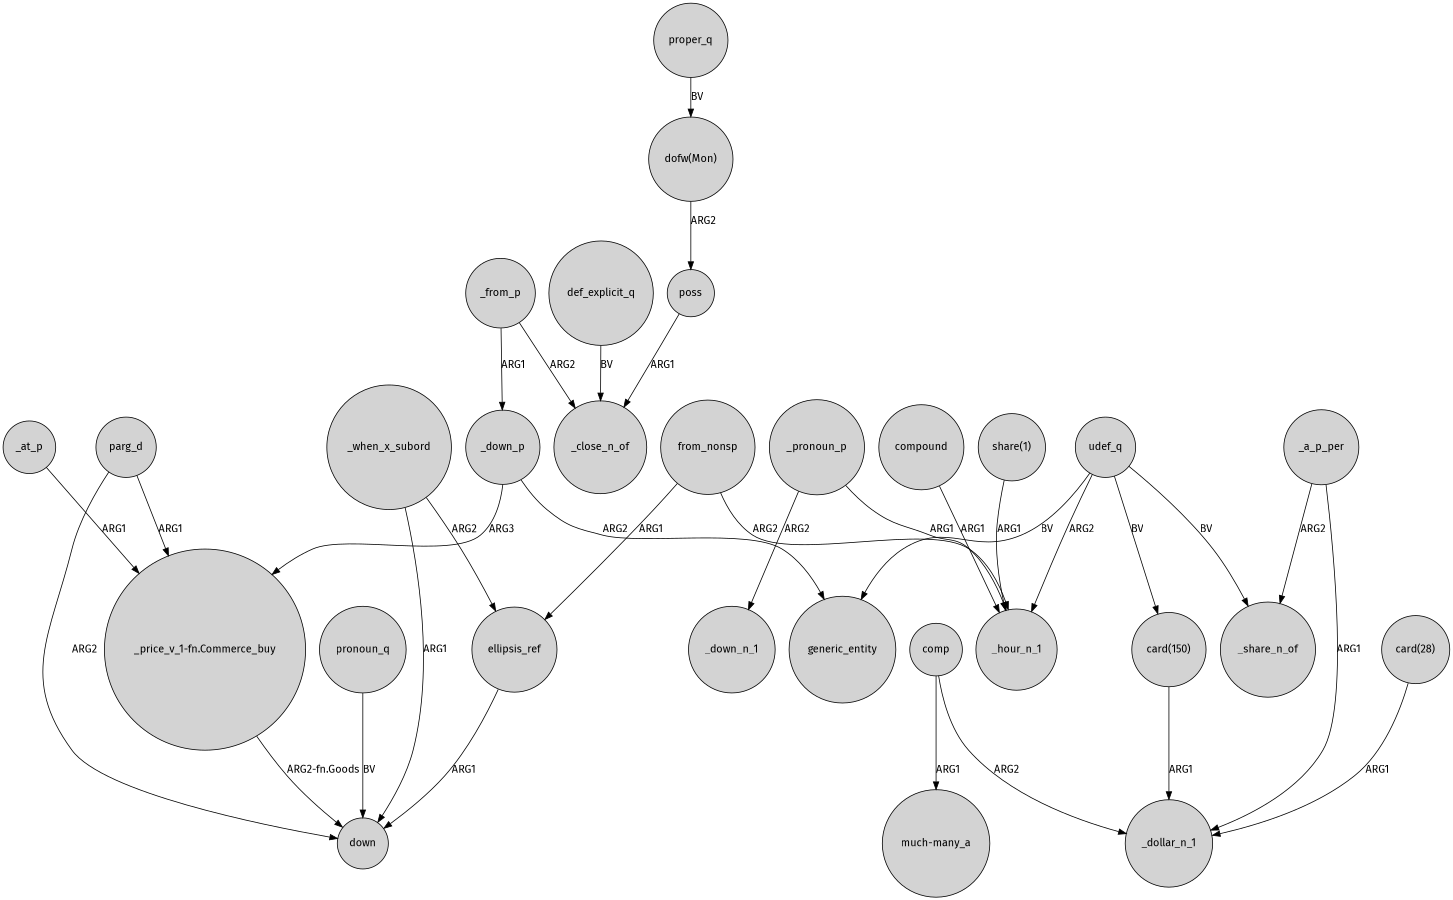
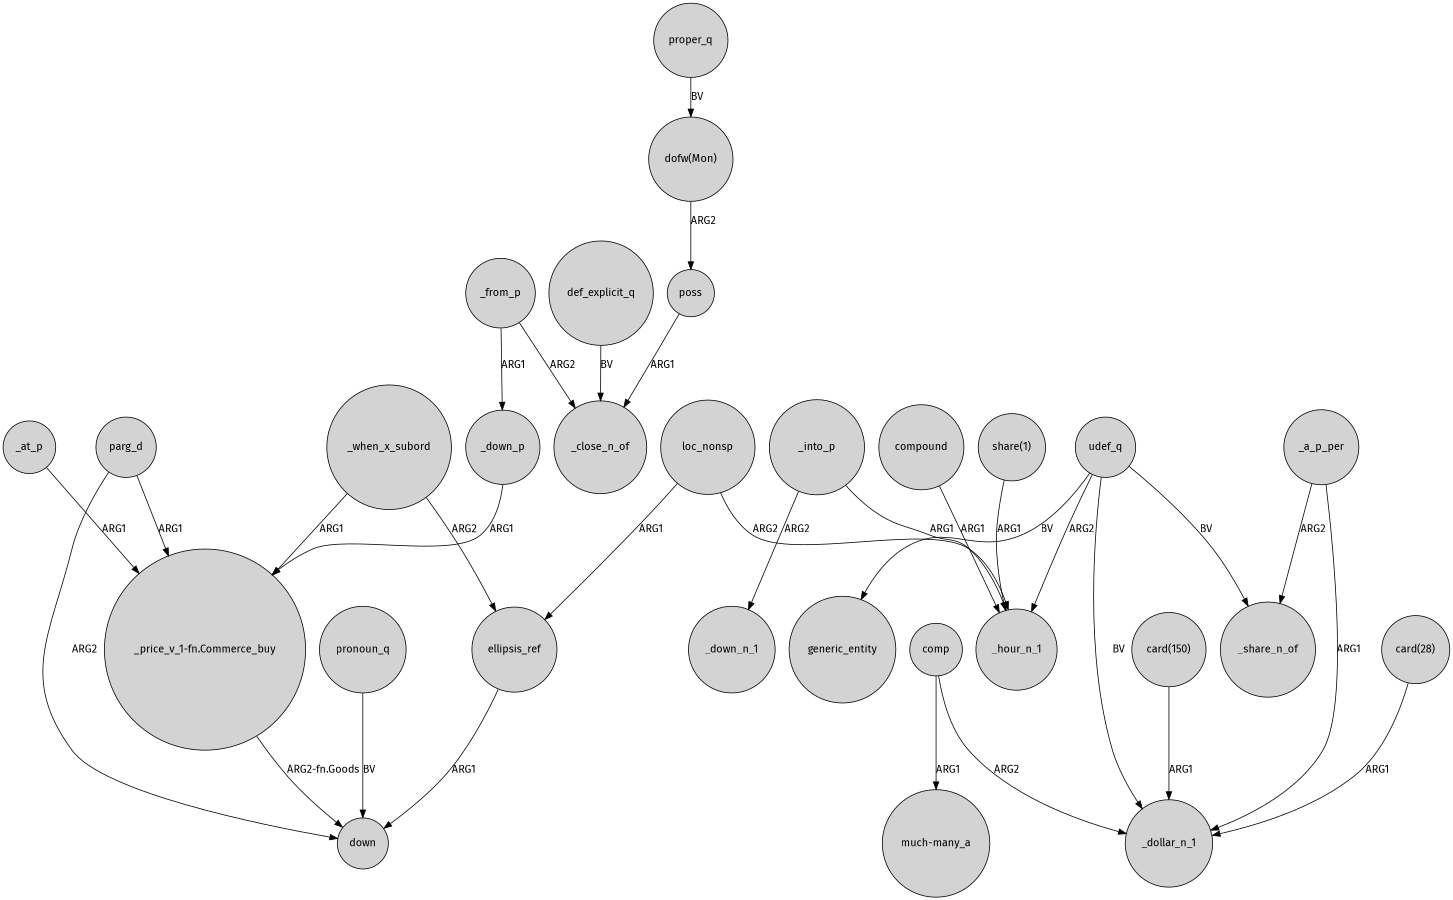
(708, 447) -> (708, 447)
(817, 447) -> (817, 447)
(502, 529) -> (502, 529)
(672, 538) -> none
(1135, 541) -> (1095, 643)
(423, 665) -> (313, 531)
